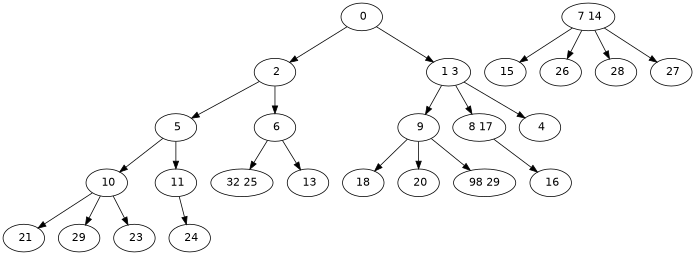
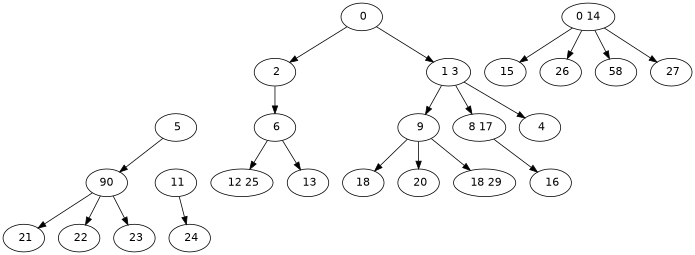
(588, 17) -> (588, 17)
(616, 72) -> (616, 72)
(229, 98) -> none
(176, 151) -> none
(107, 183) -> (107, 183)
(242, 183) -> (242, 183)
(485, 183) -> (485, 183)
(79, 238) -> (79, 238)
